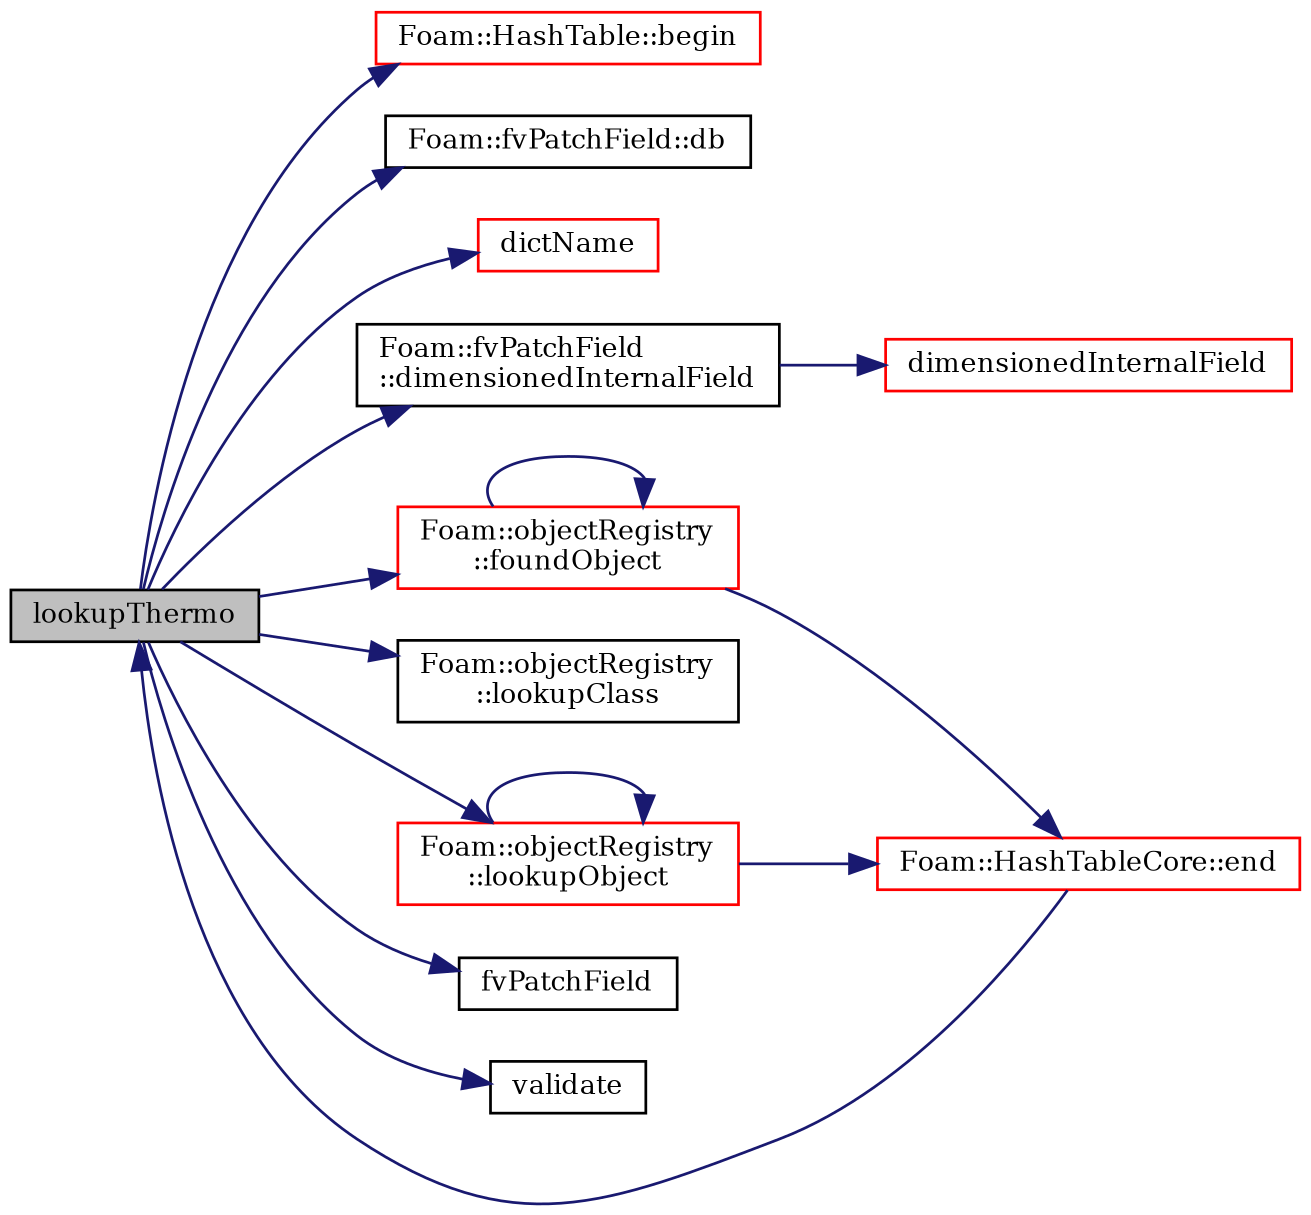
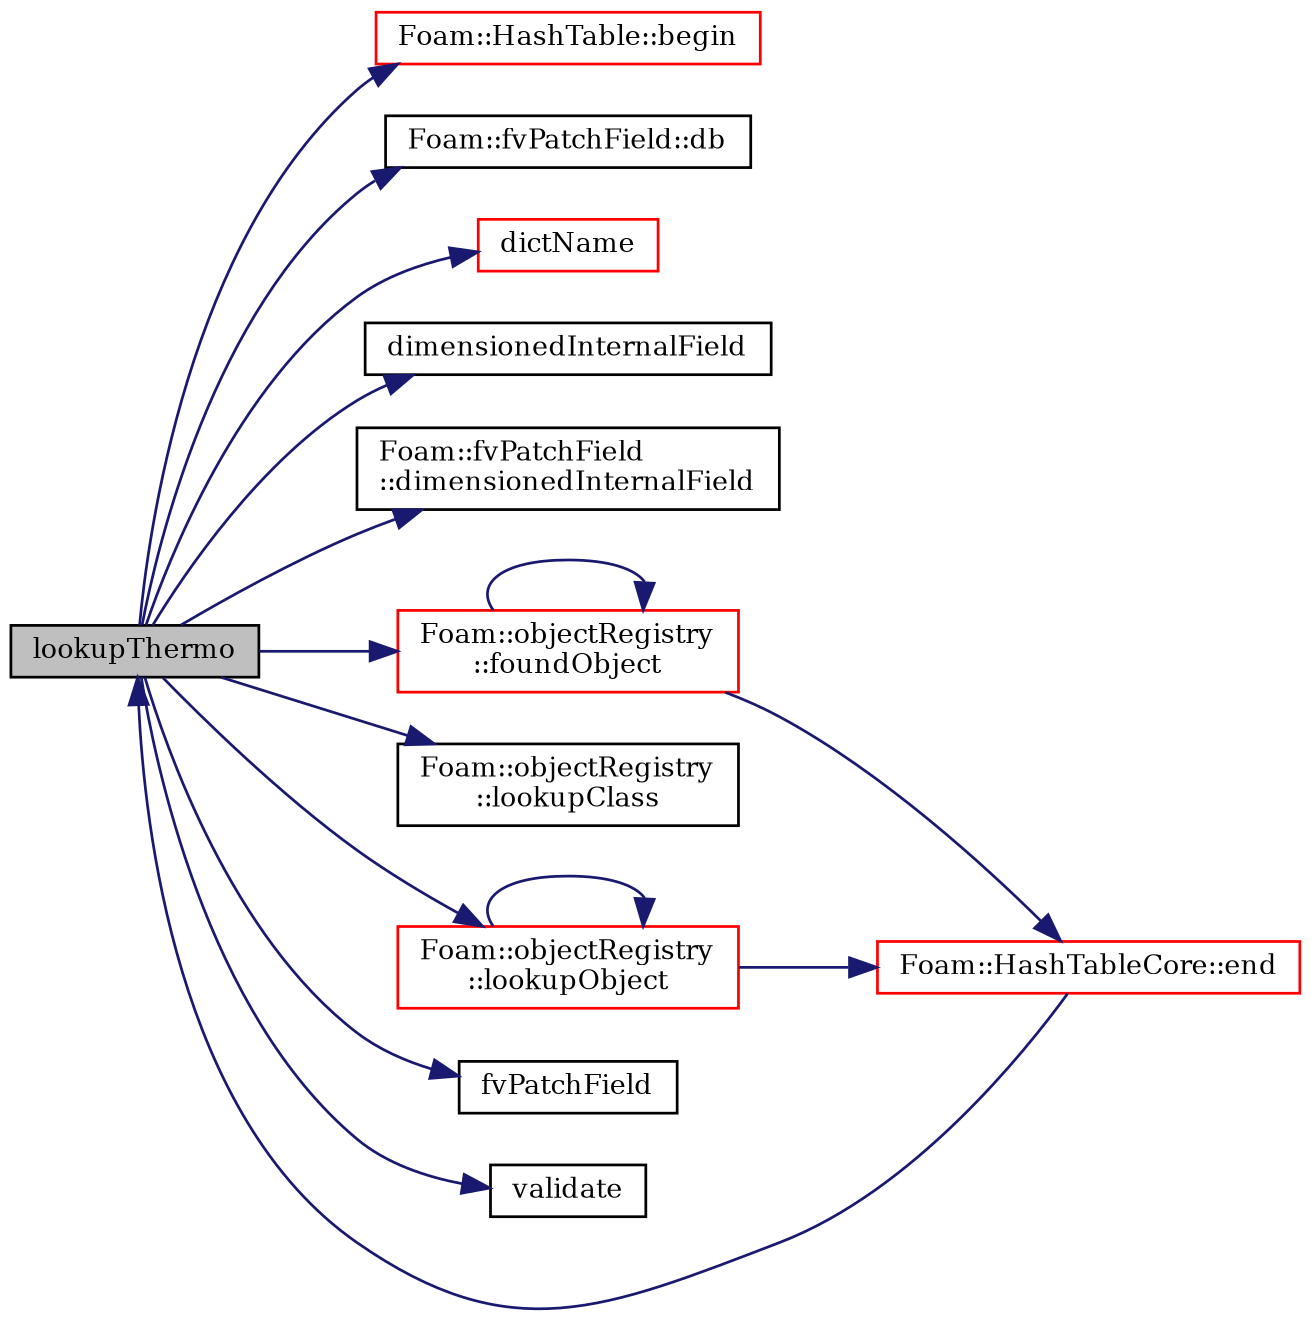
(818, 365) -> (254, 489)
(1089, 365) -> (568, 349)
